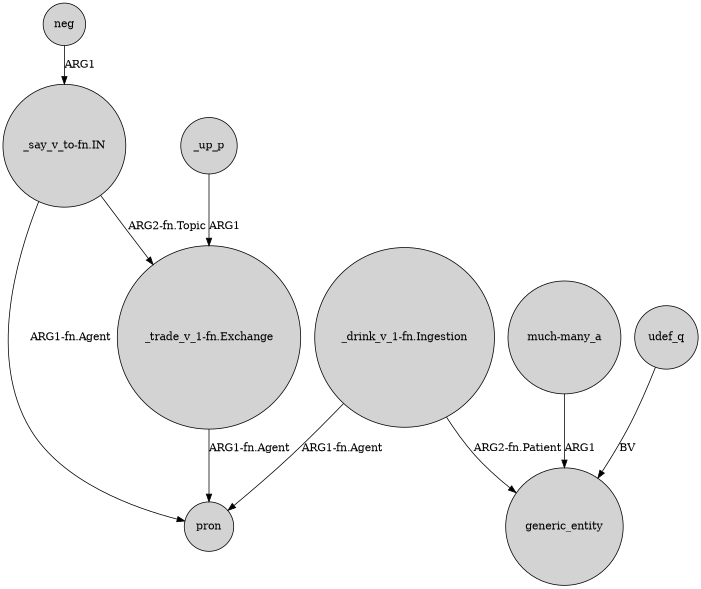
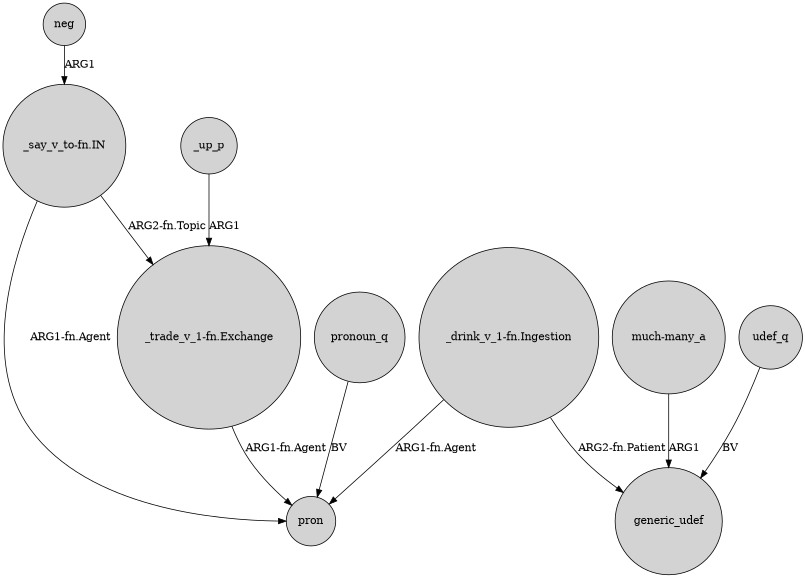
none -> (360, 337)
(564, 527) -> (669, 521)
